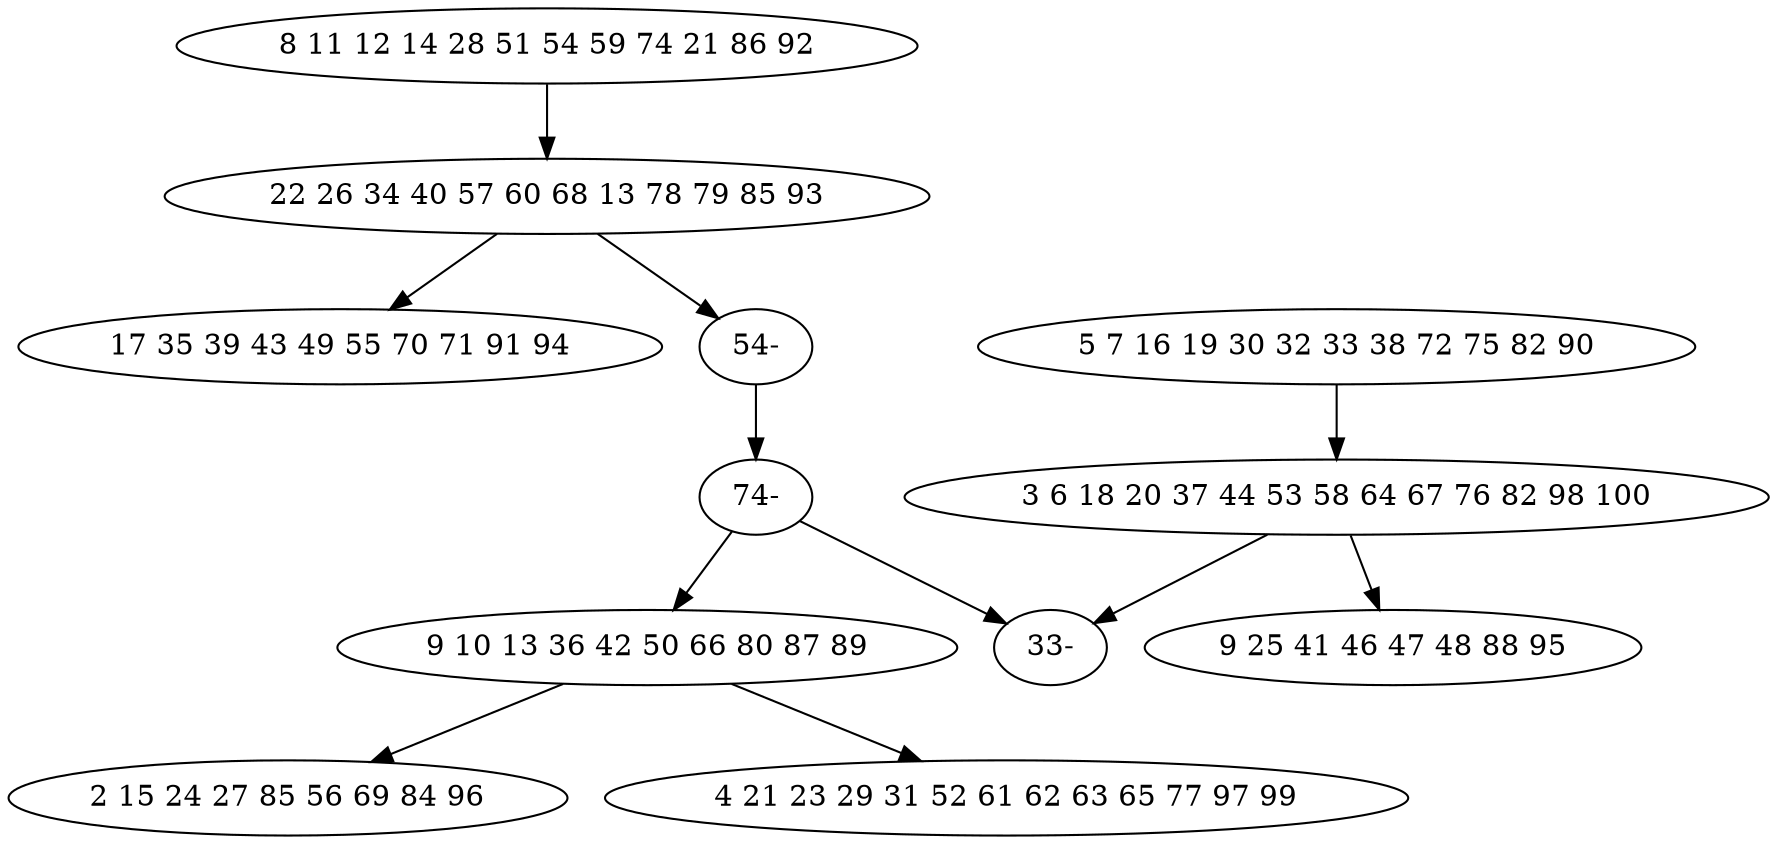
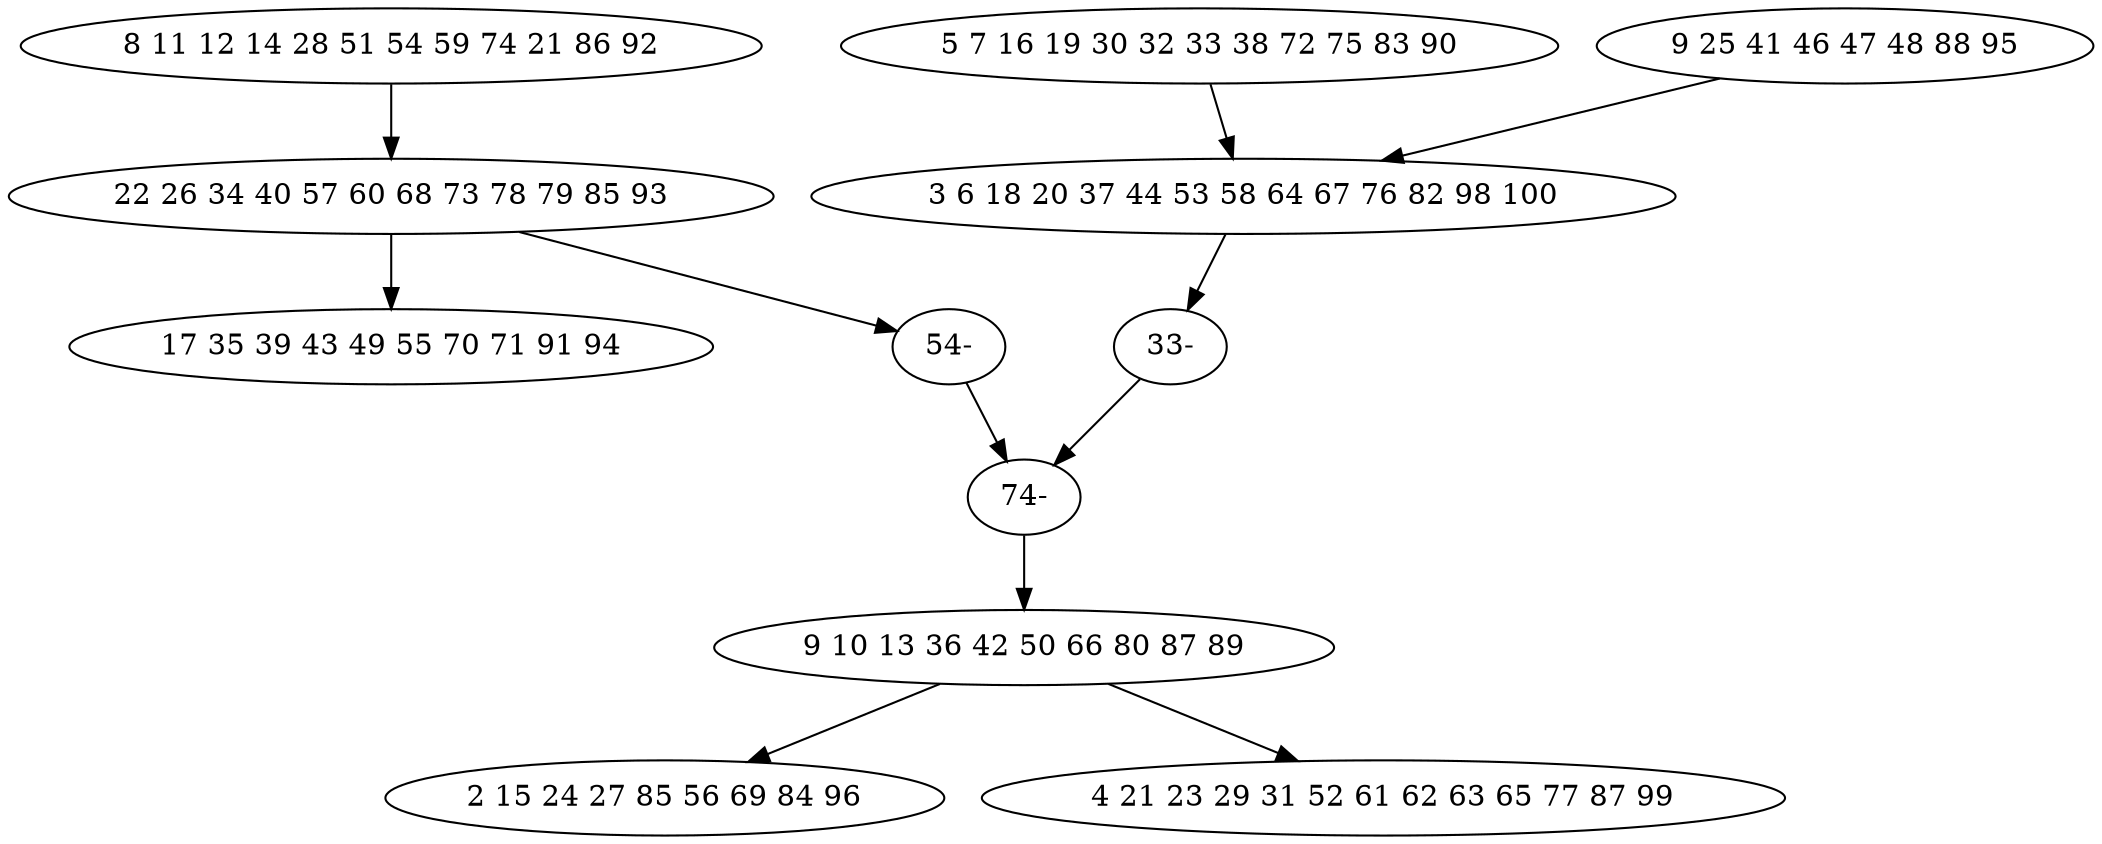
(547, 196) -> (391, 196)
(1337, 347) -> (1200, 46)
(1361, 563) -> (1561, 117)
(894, 568) -> (1105, 414)
(1007, 798) -> (1383, 798)
